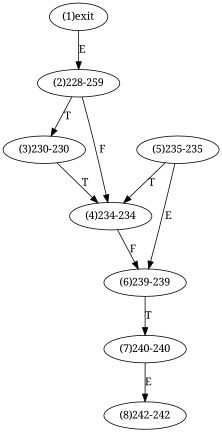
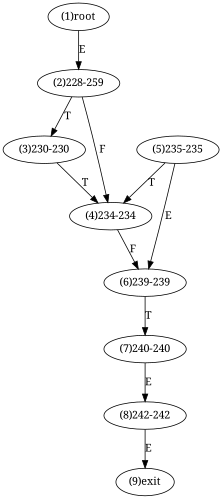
(79, 17) -> (79, 17)
none -> (145, 482)
